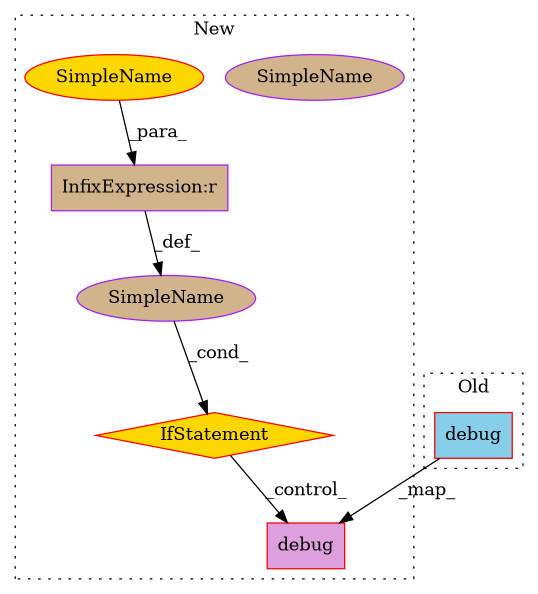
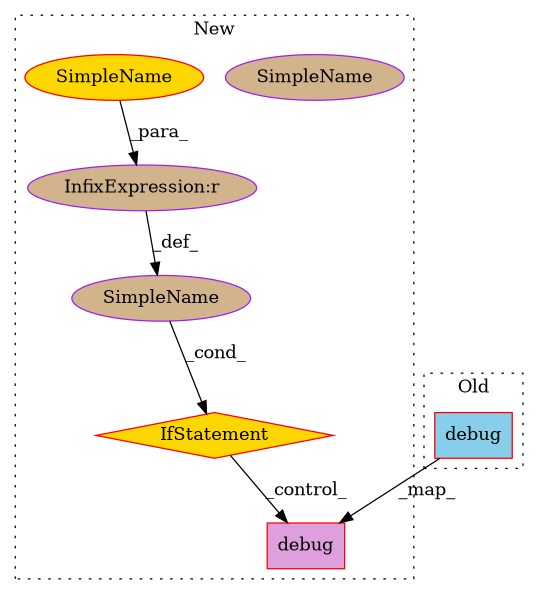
(140, 188) -> (142, 188)
